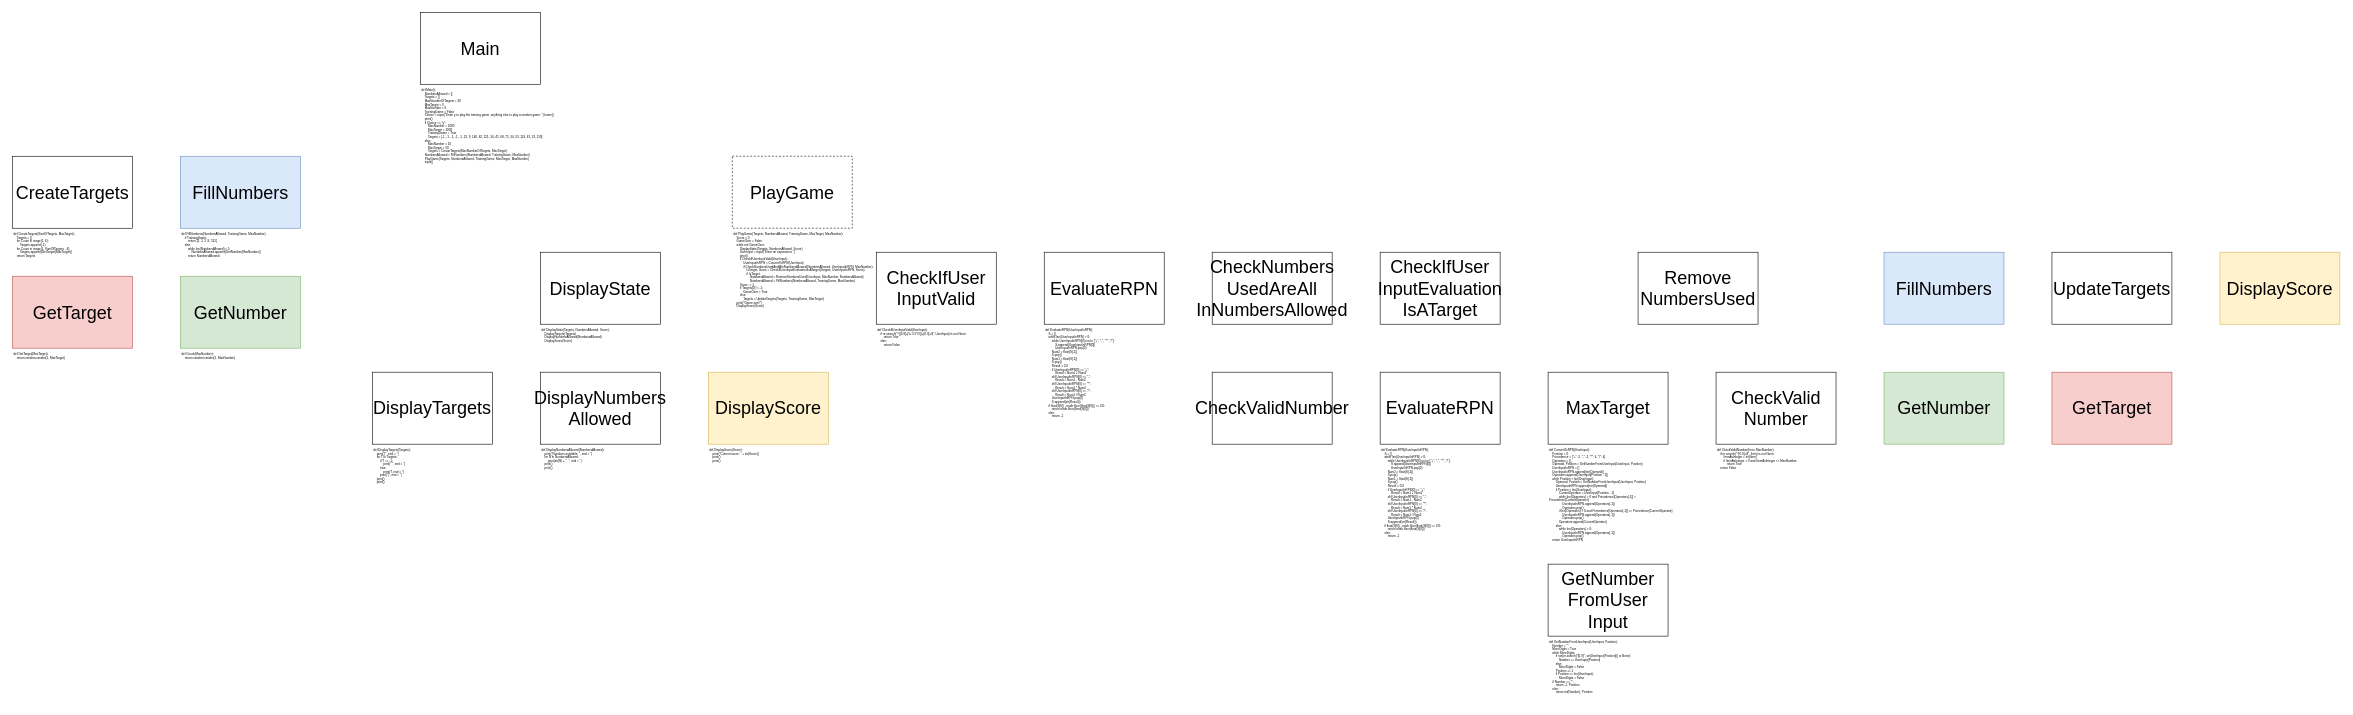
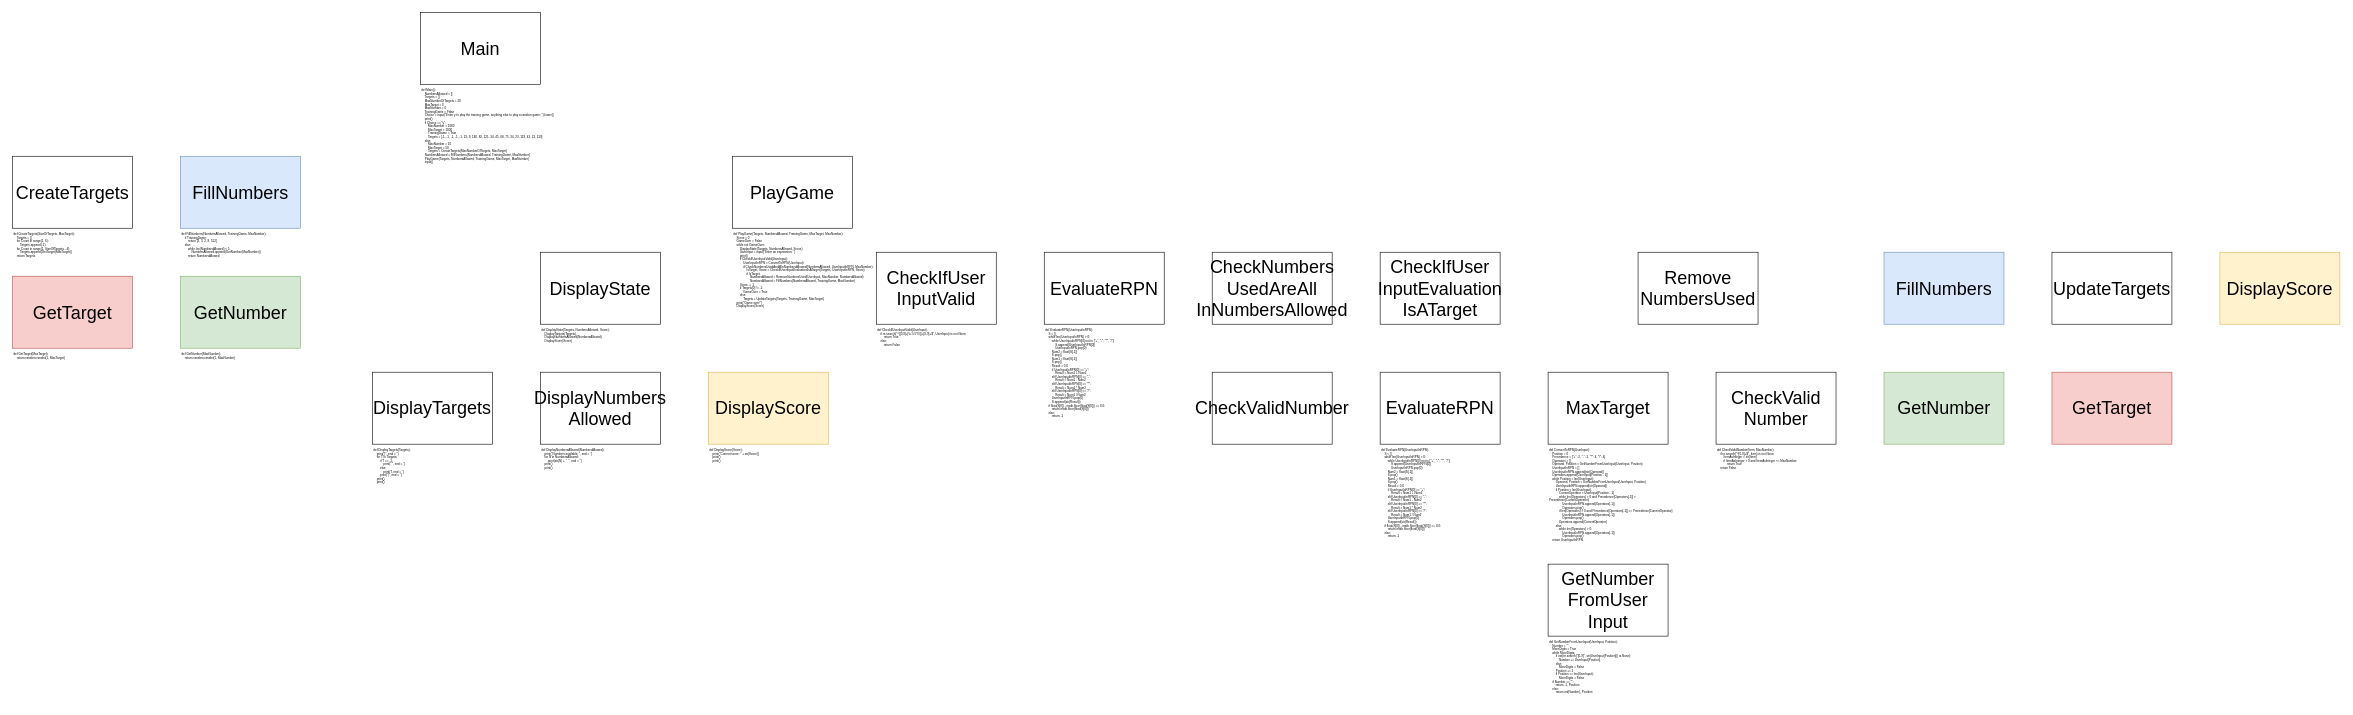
(792, 192) -> (792, 192)
(209, 356) -> (209, 356)
